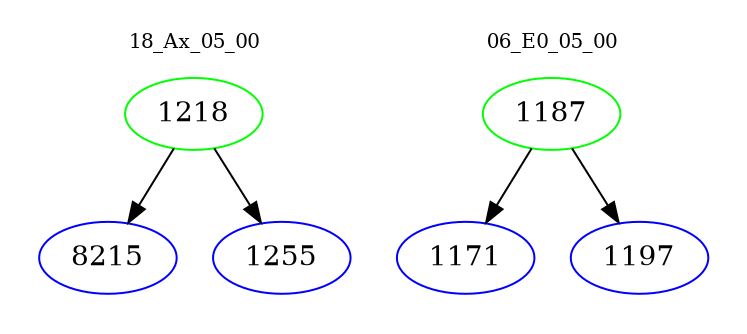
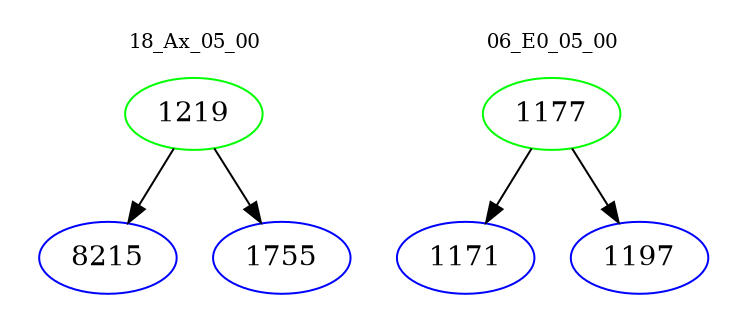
(194, 114) -> (194, 114)
(552, 114) -> (552, 114)
(282, 258) -> (282, 258)
